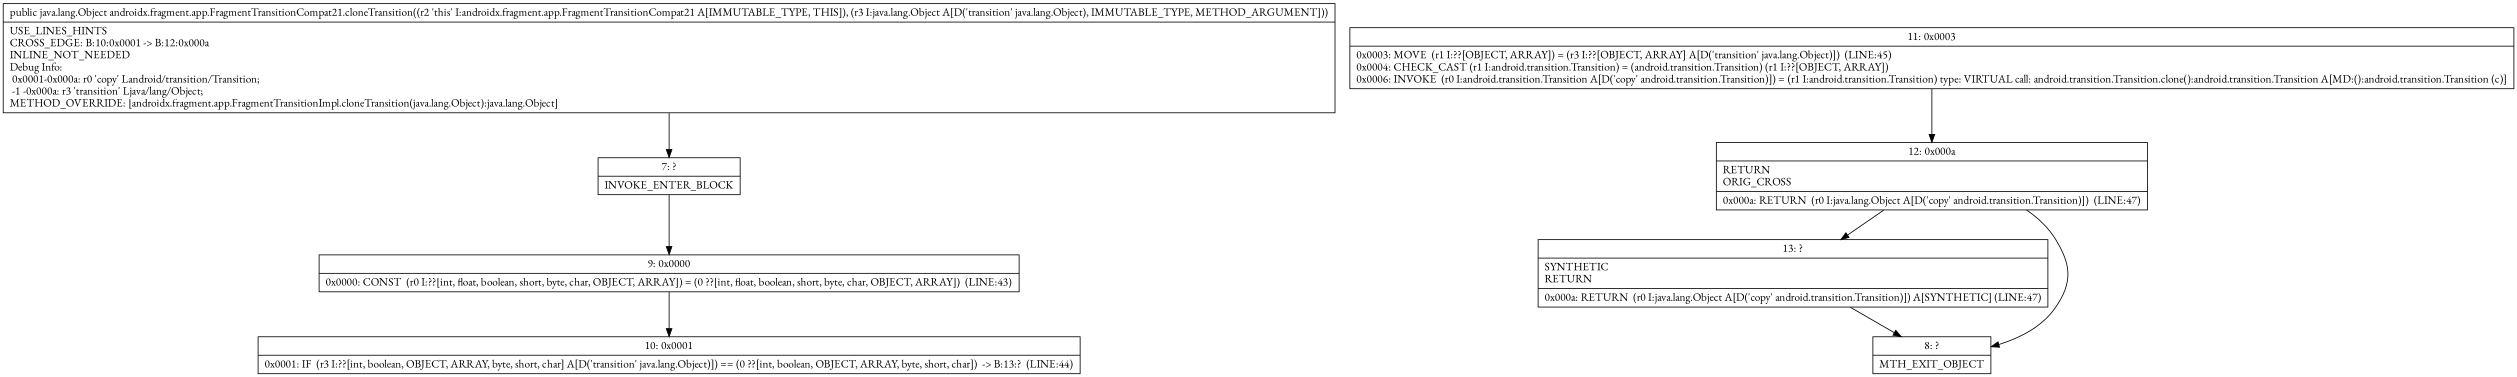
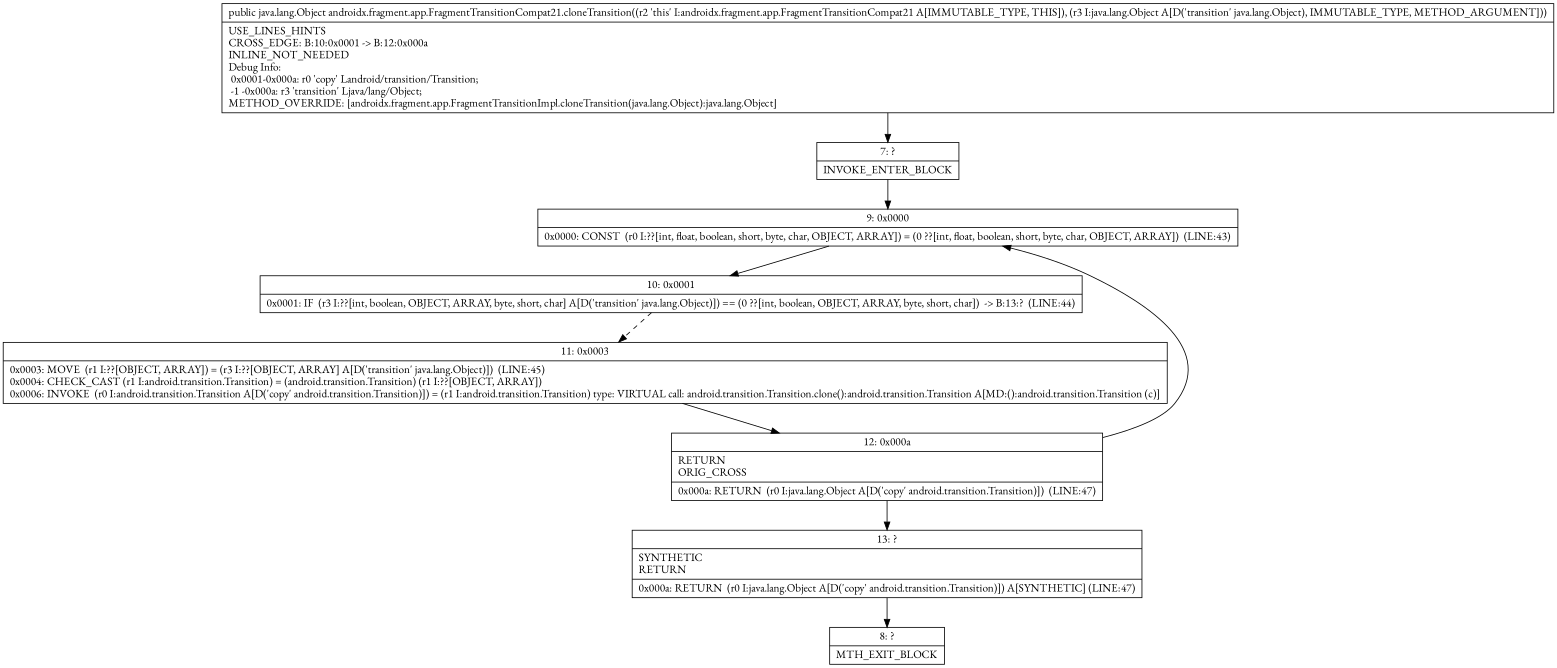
(2066, 287) -> (1163, 323)
none -> (638, 325)
(1932, 364) -> (887, 655)
